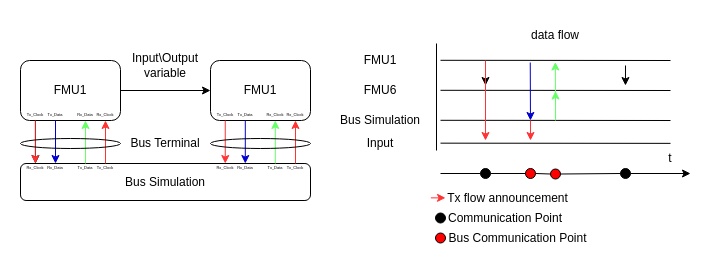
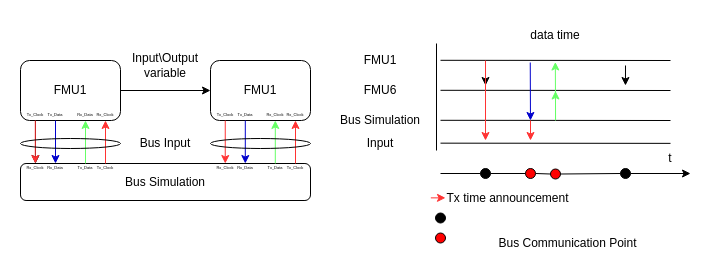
(556, 36) -> (556, 36)
(166, 144) -> (166, 144)
(508, 199) -> (508, 199)
(506, 218) -> none
(518, 238) -> (568, 243)
